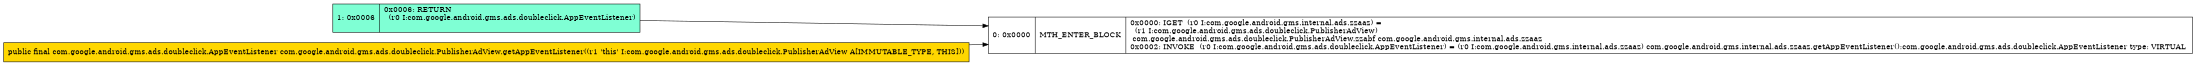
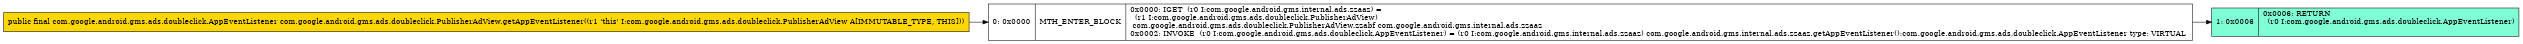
(811, 23) -> (2199, 22)
